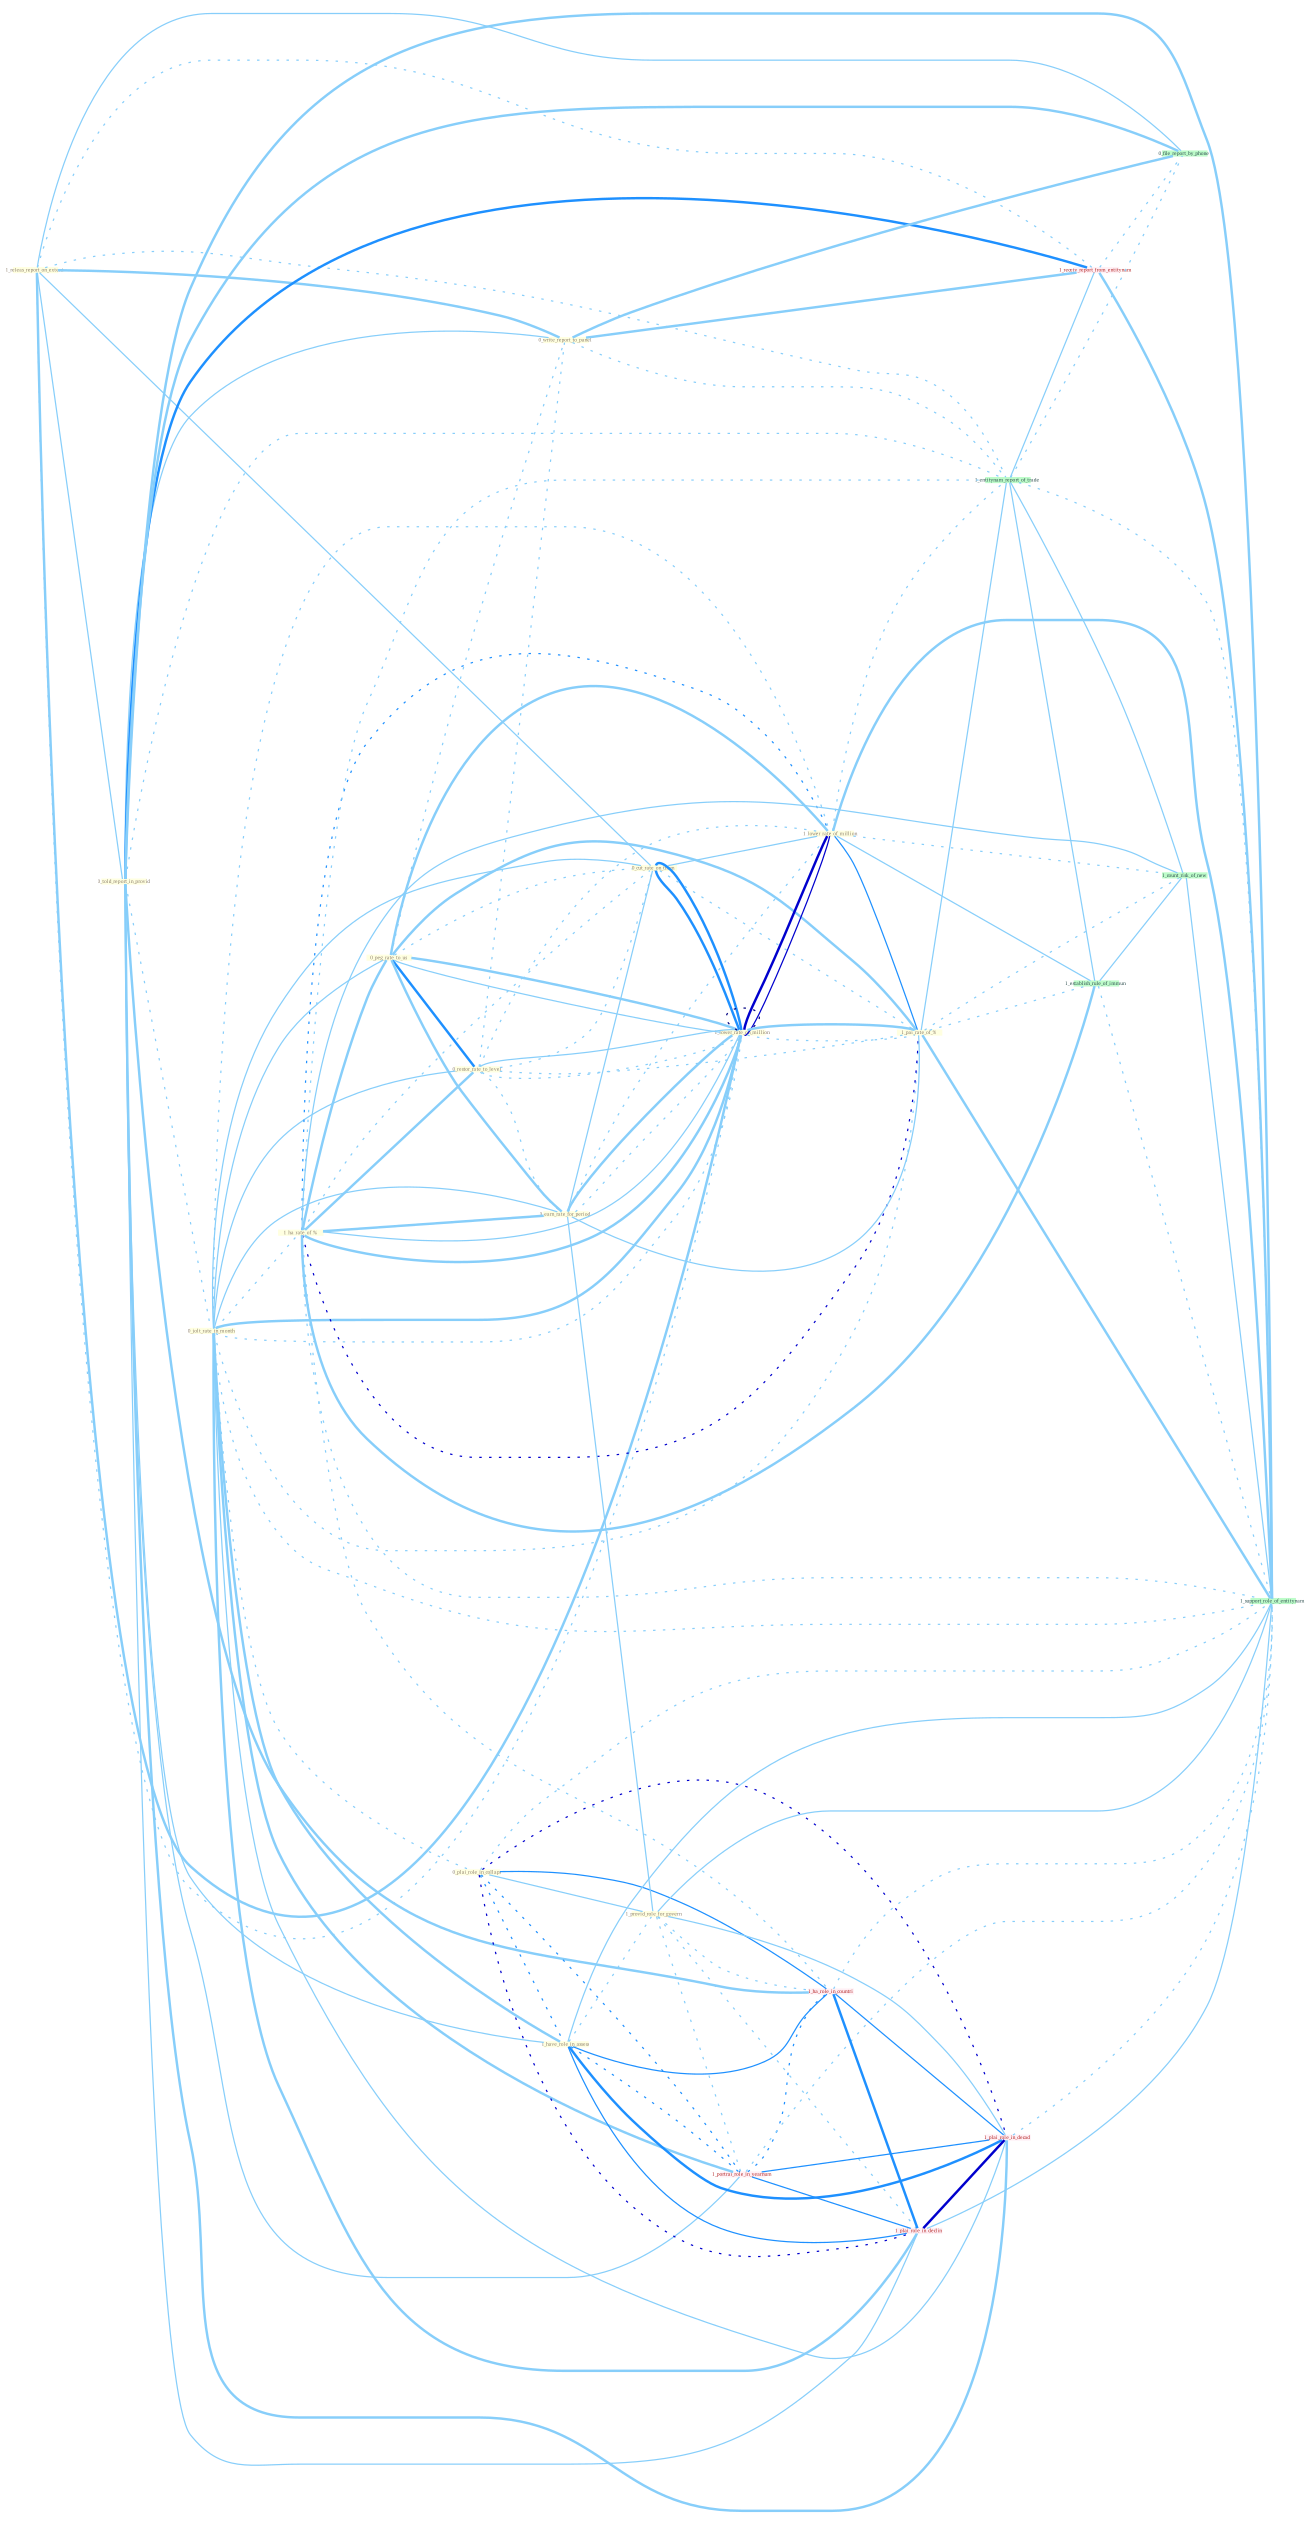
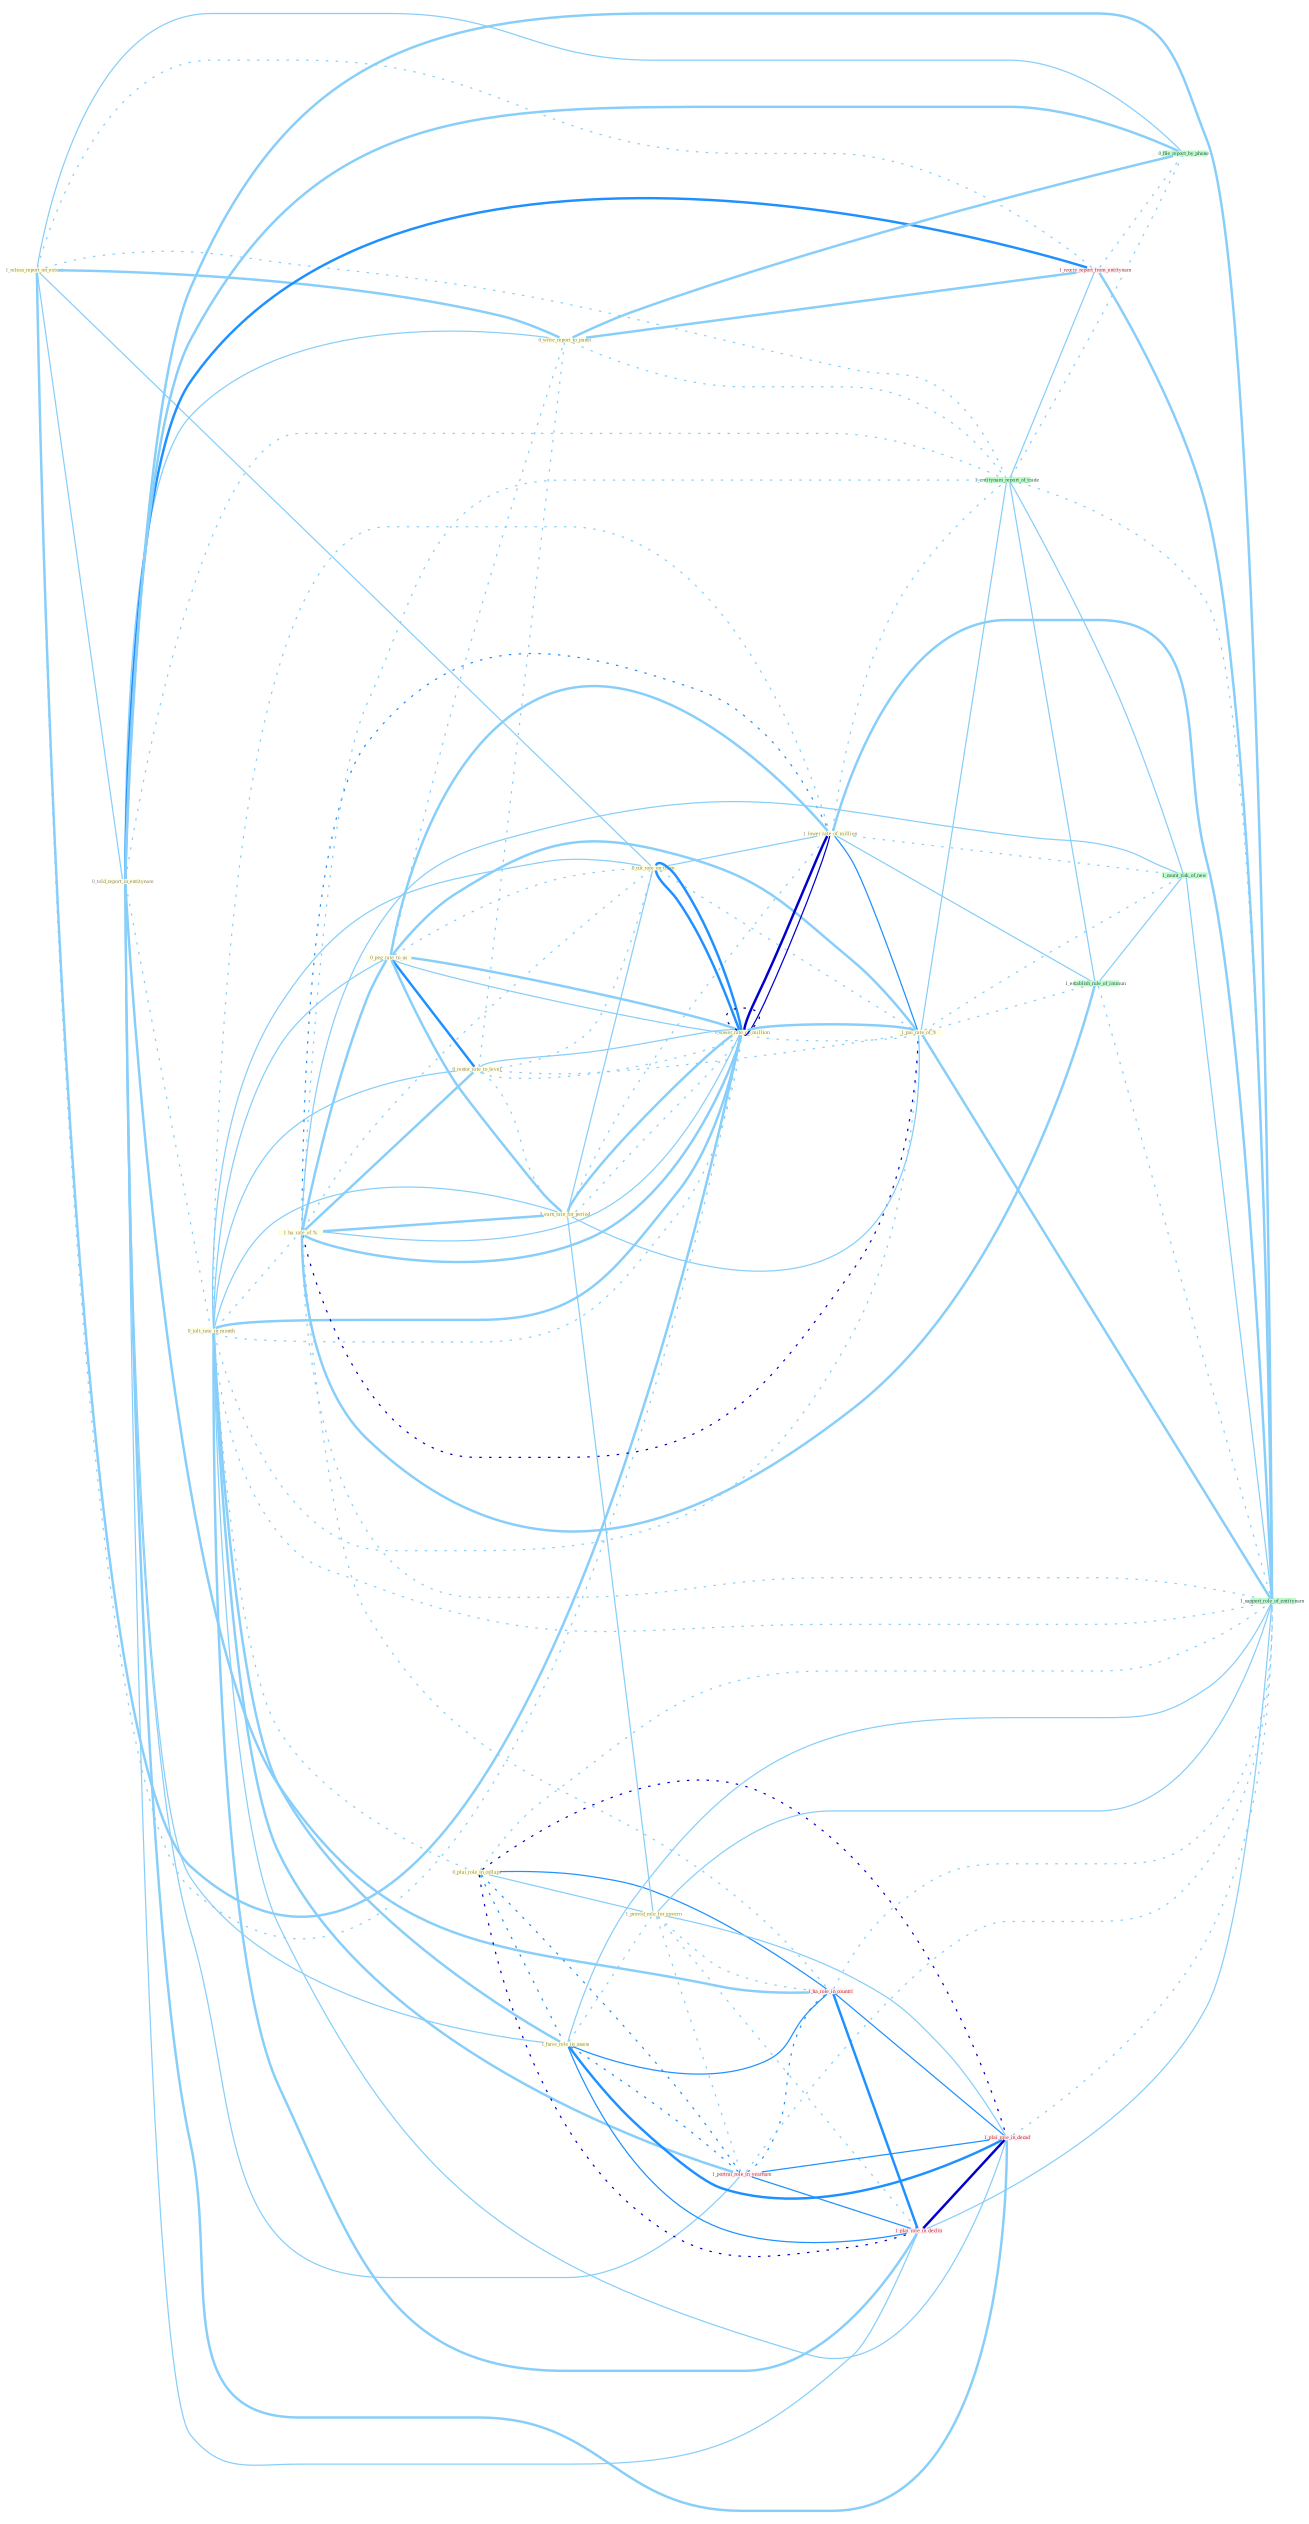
(124, 882) -> (124, 882)
(595, 886) -> none
